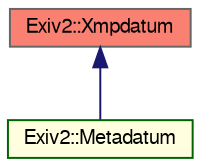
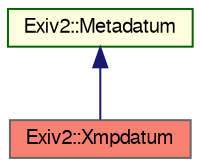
(100, 94) -> (100, 94)
